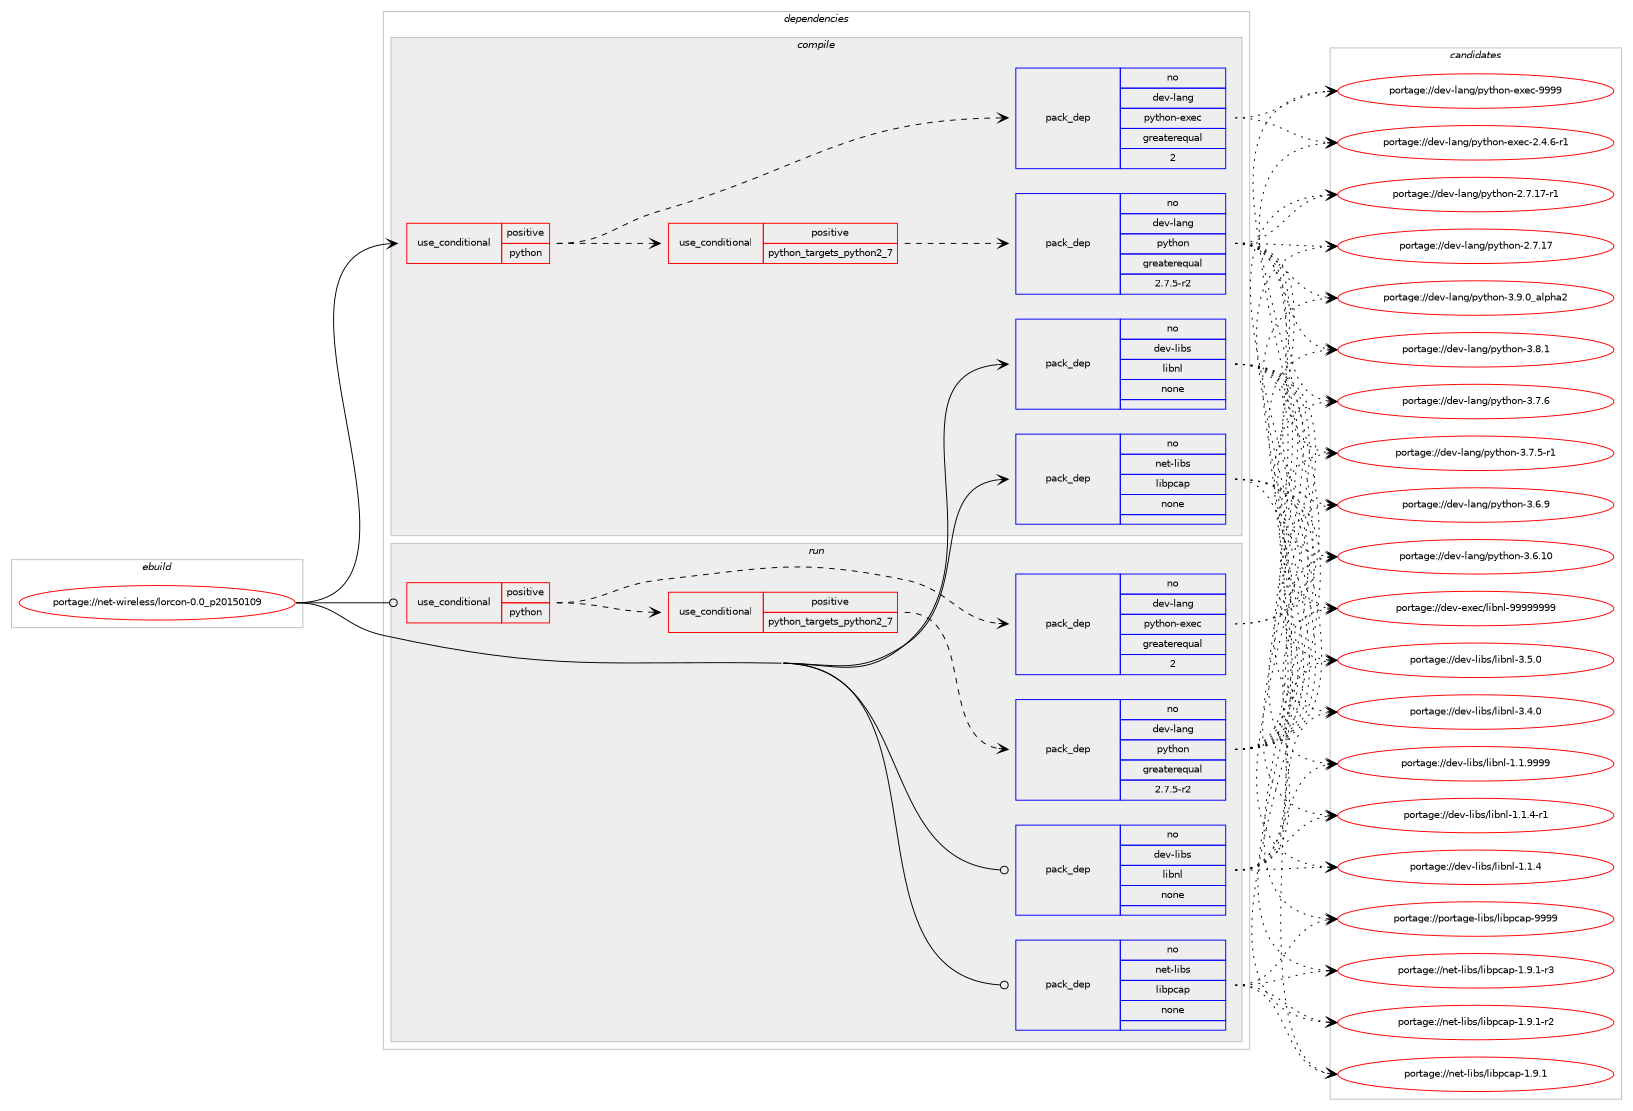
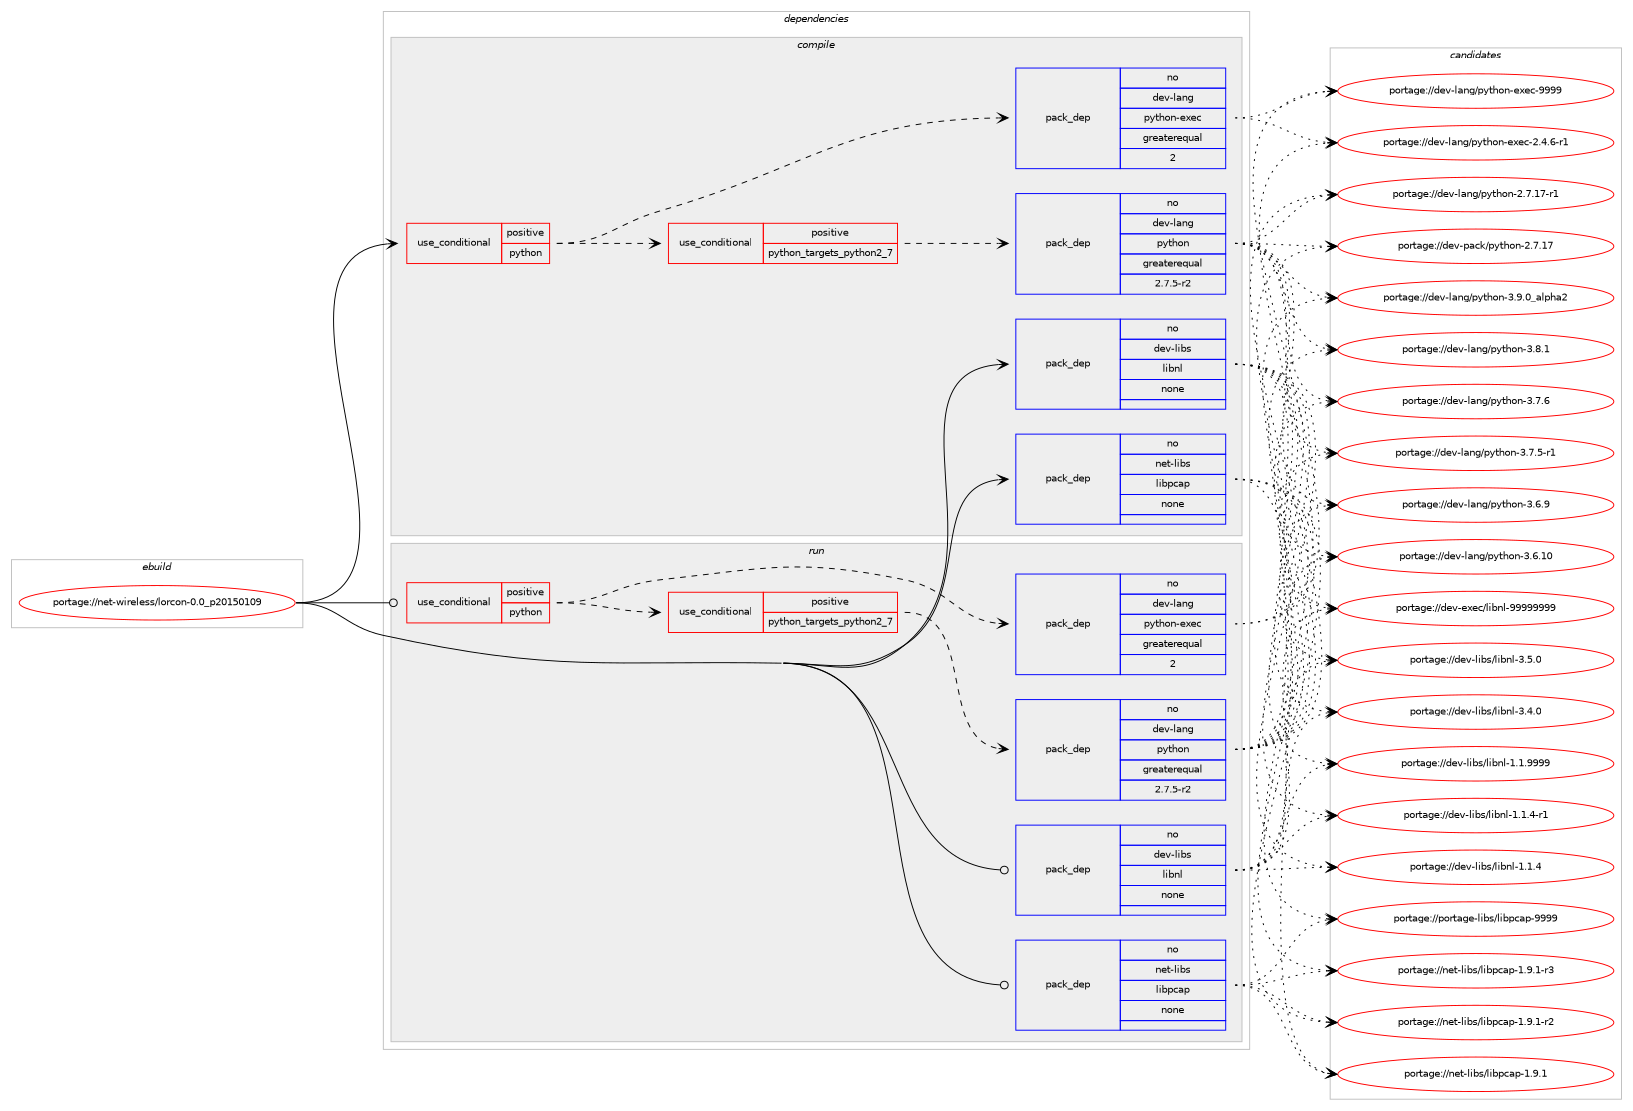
(1476, 246) -> (1476, 246)
